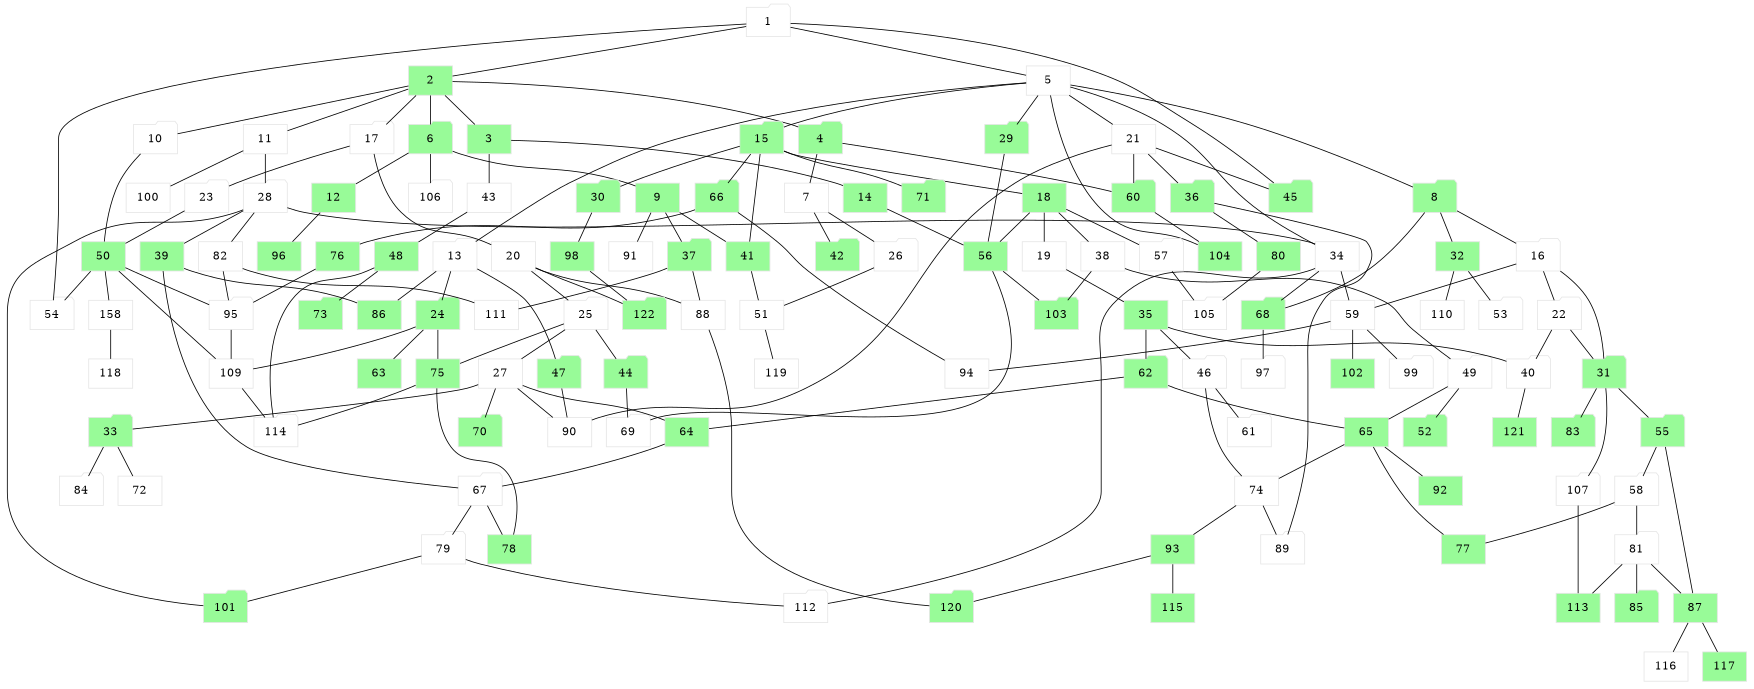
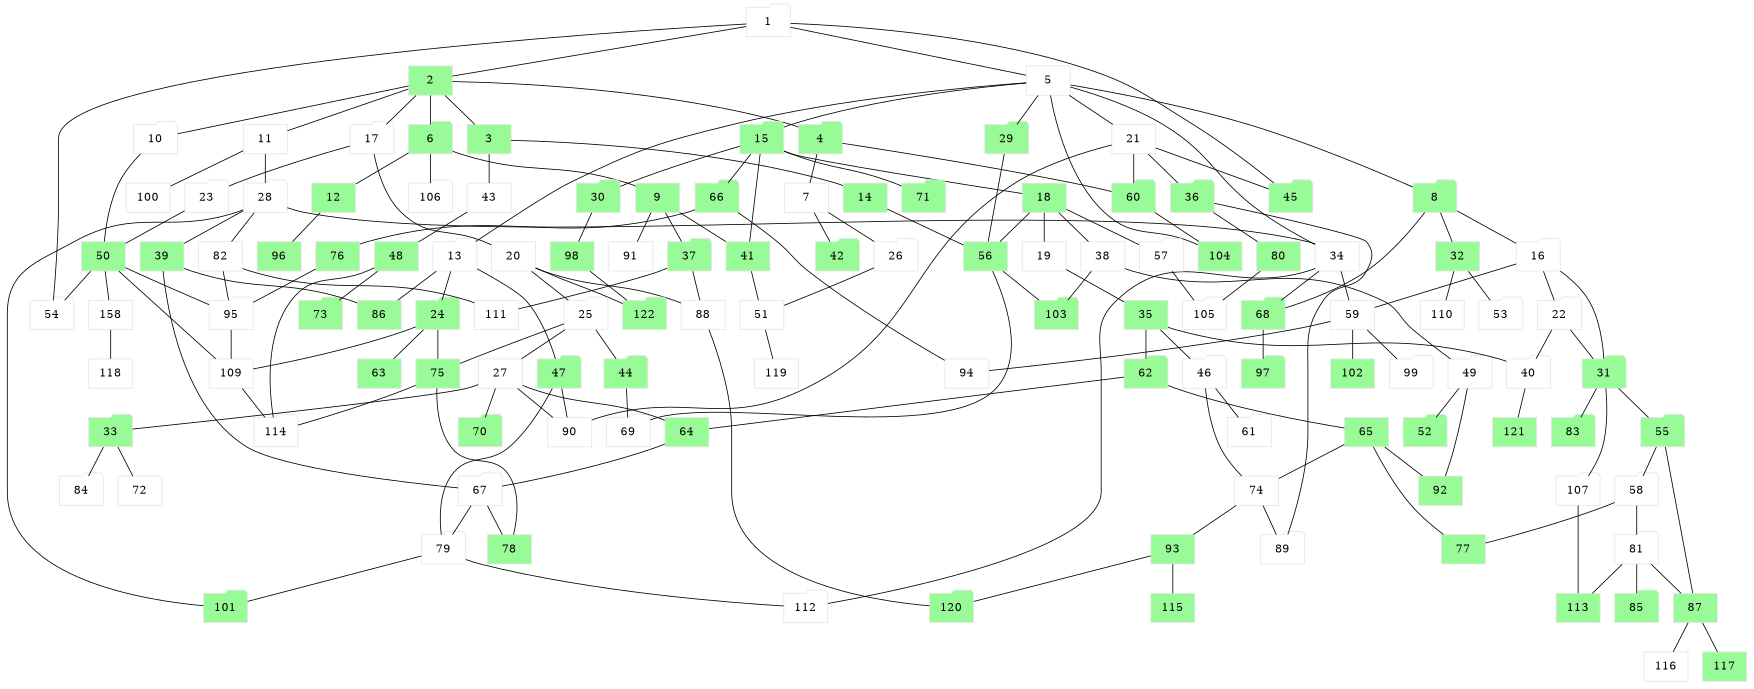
(1263, 374) -> (1263, 374)
(1418, 403) -> (1458, 433)
none -> (490, 457)
